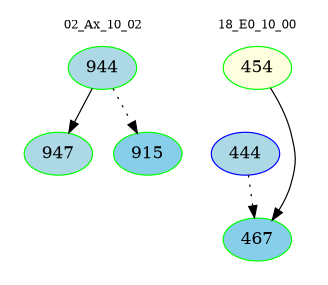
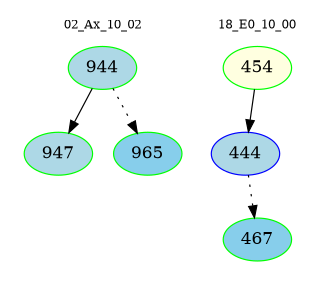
(294, 148) -> (252, 105)
(148, 154) -> (148, 154)
